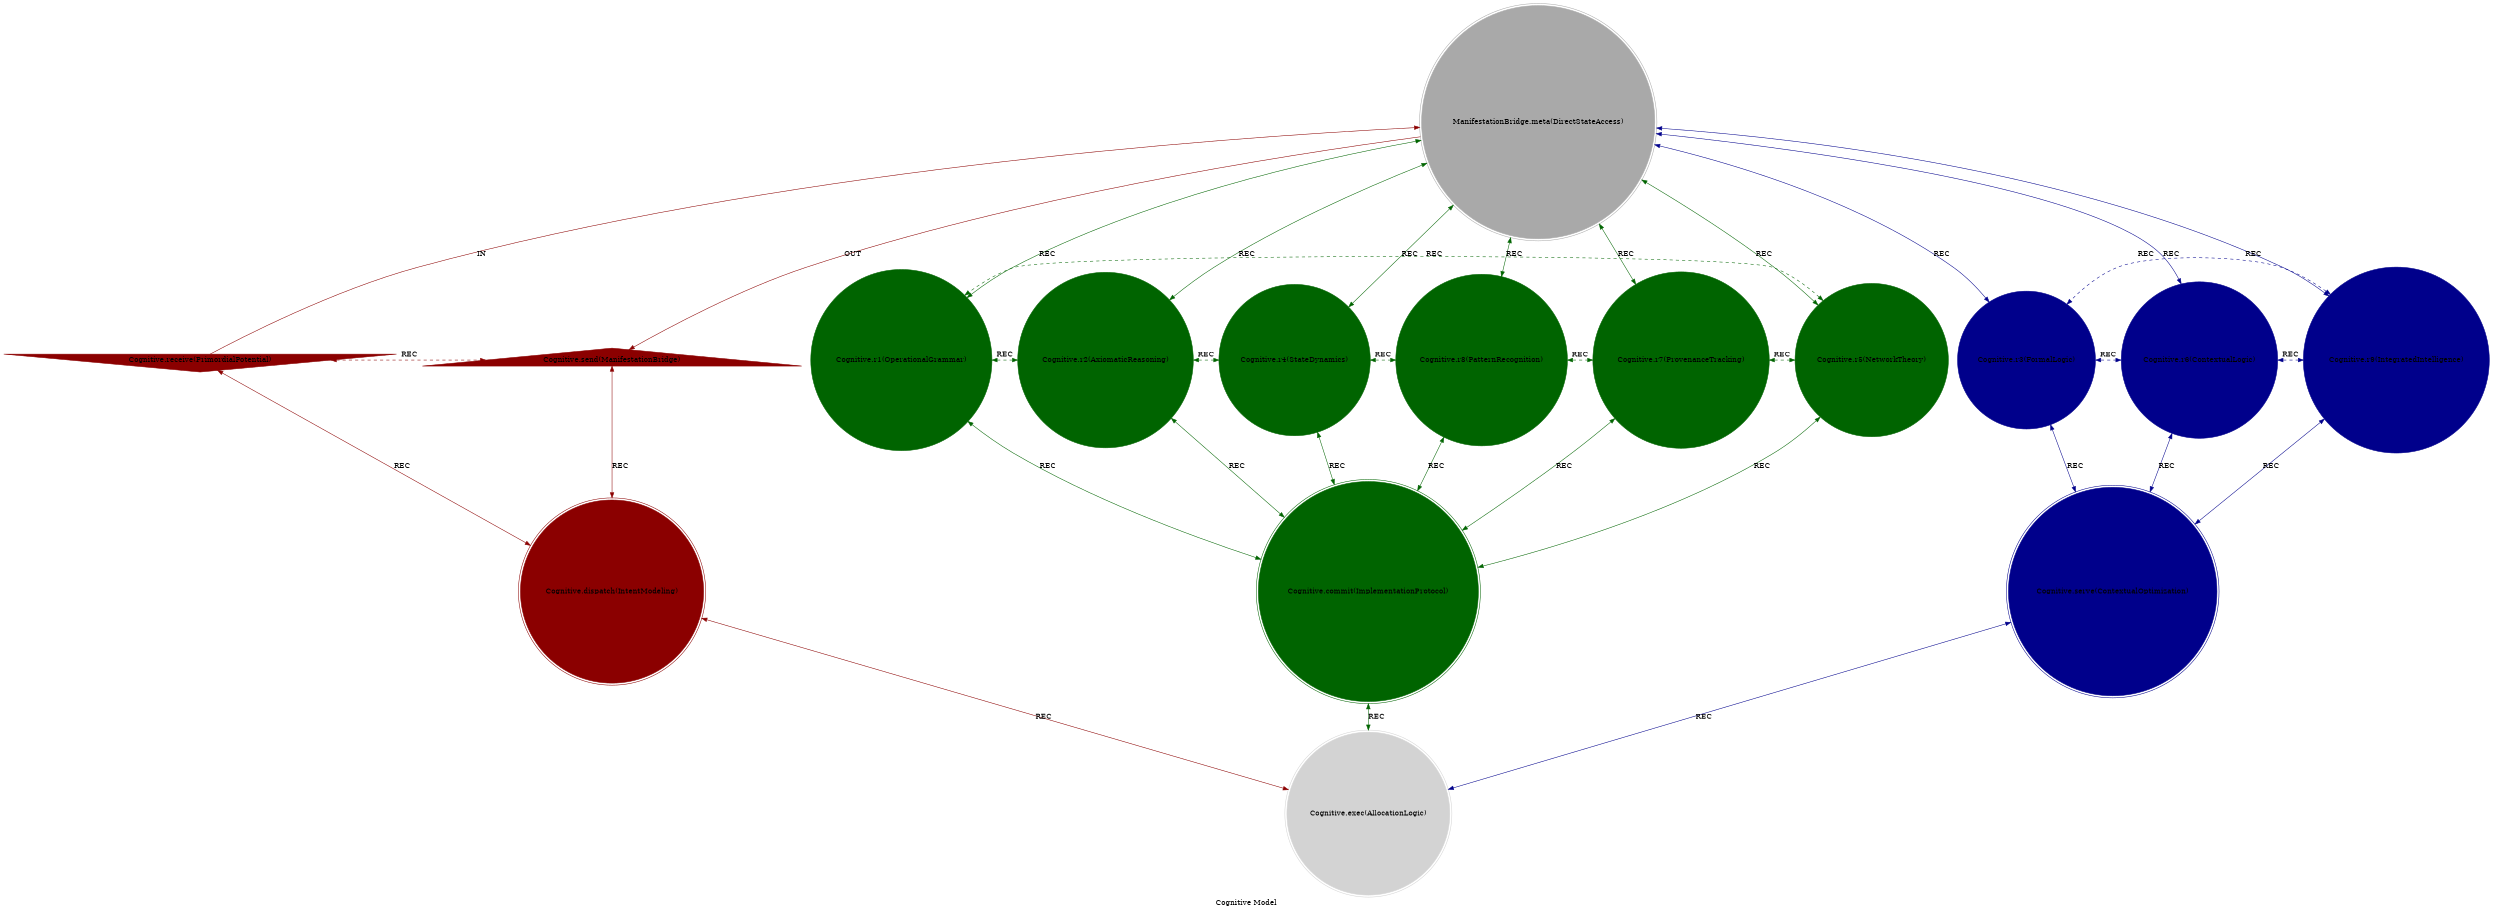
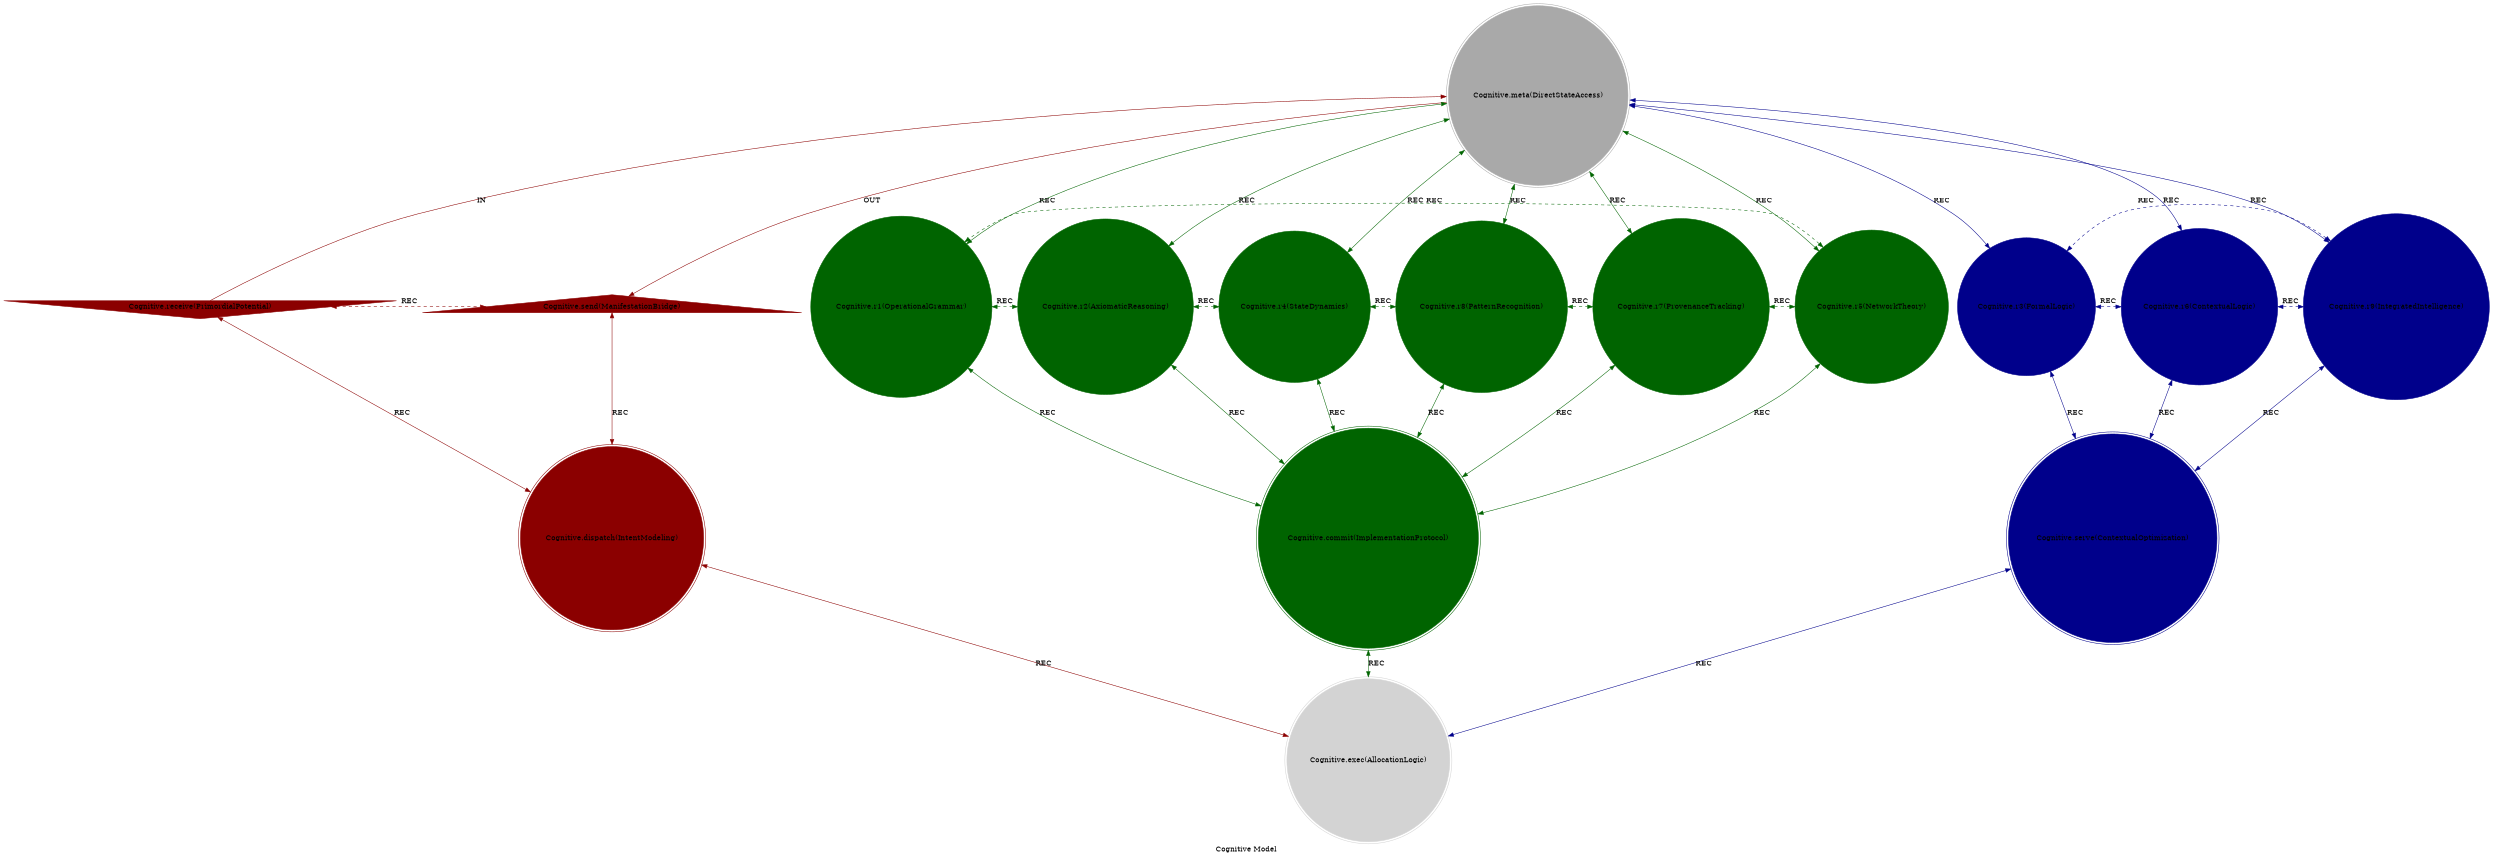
(1538, 122) -> (1538, 96)
